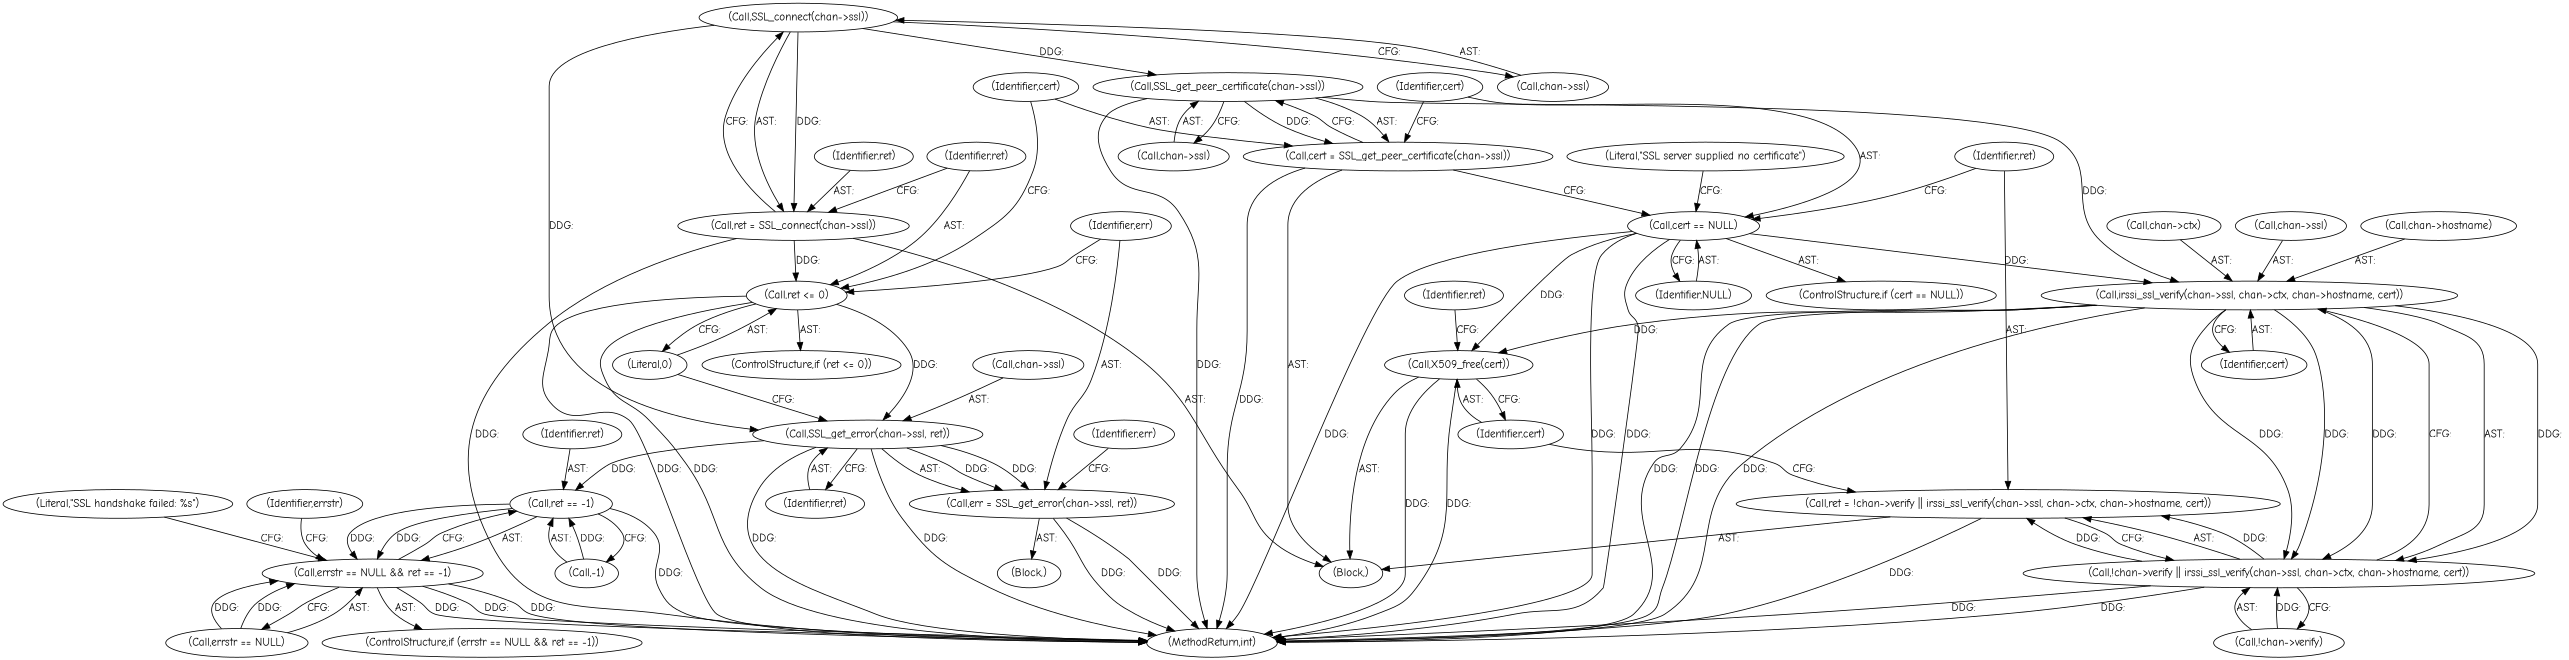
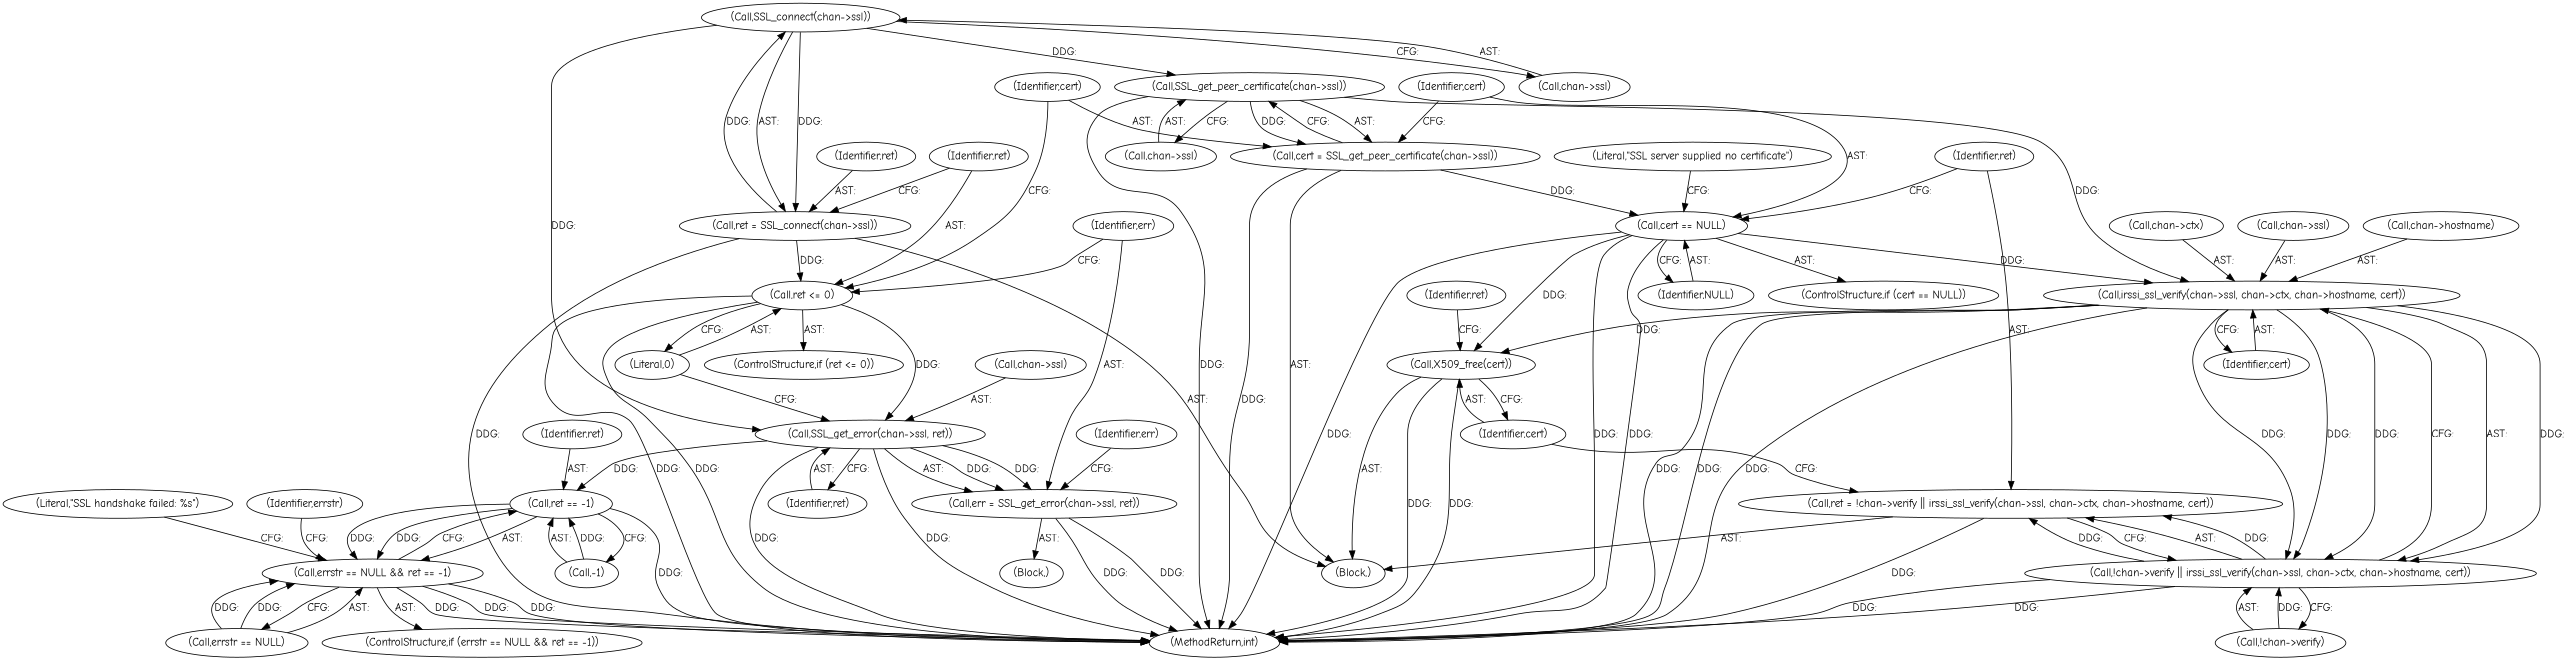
(739, 122) -> (740, 122)
(1577, 191) -> (1565, 191)
